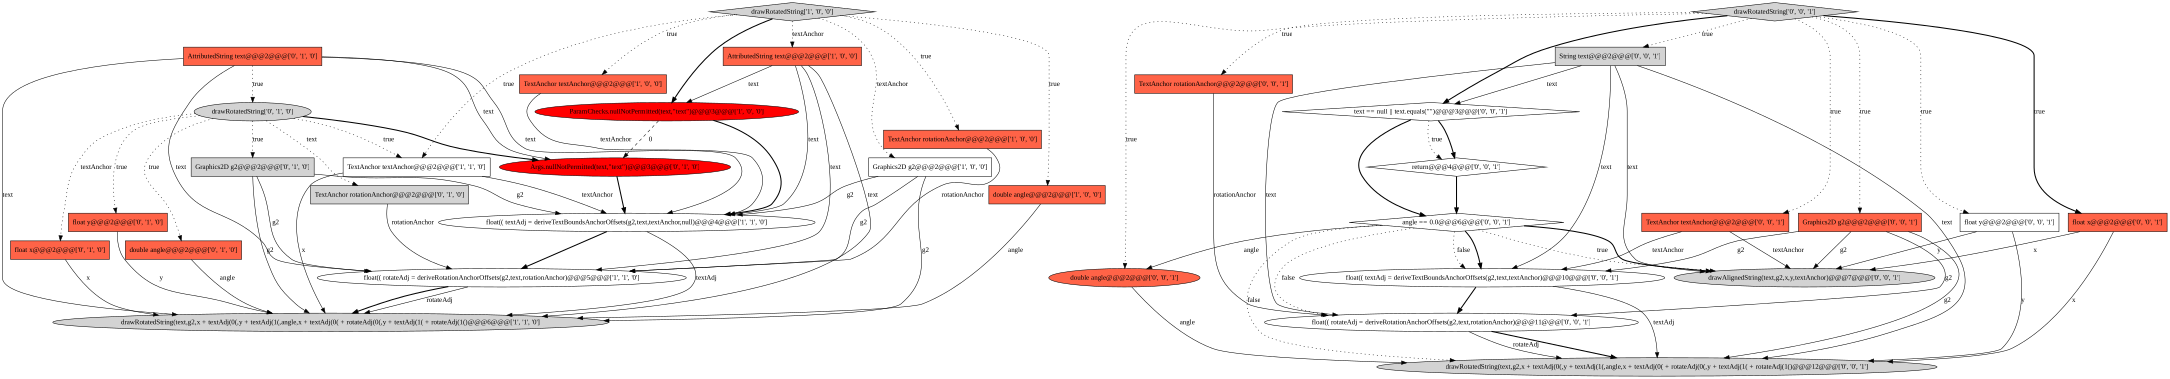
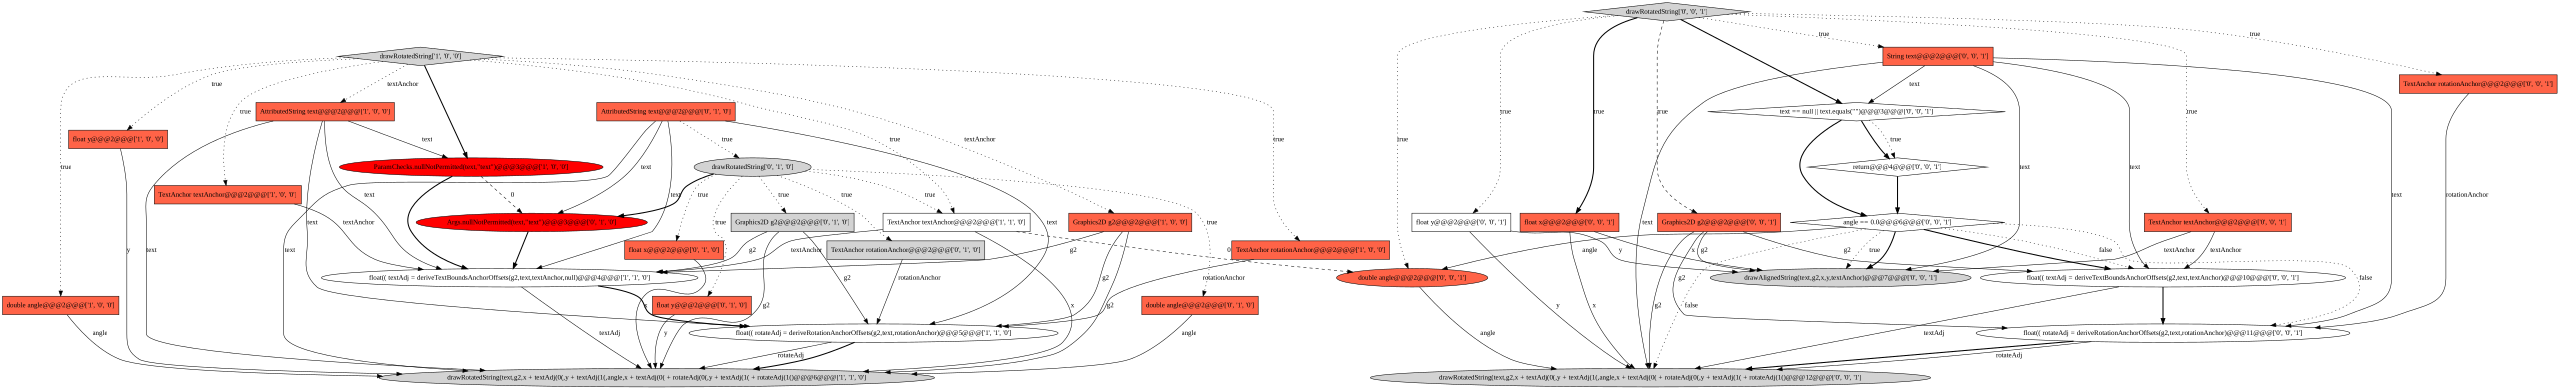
(1610, 56) -> (1938, 56)
(1860, 99) -> (1657, 123)
none -> (118, 139)
(312, 139) -> (847, 195)
(96, 167) -> (703, 195)
(930, 167) -> (1130, 222)
none -> (1182, 254)
